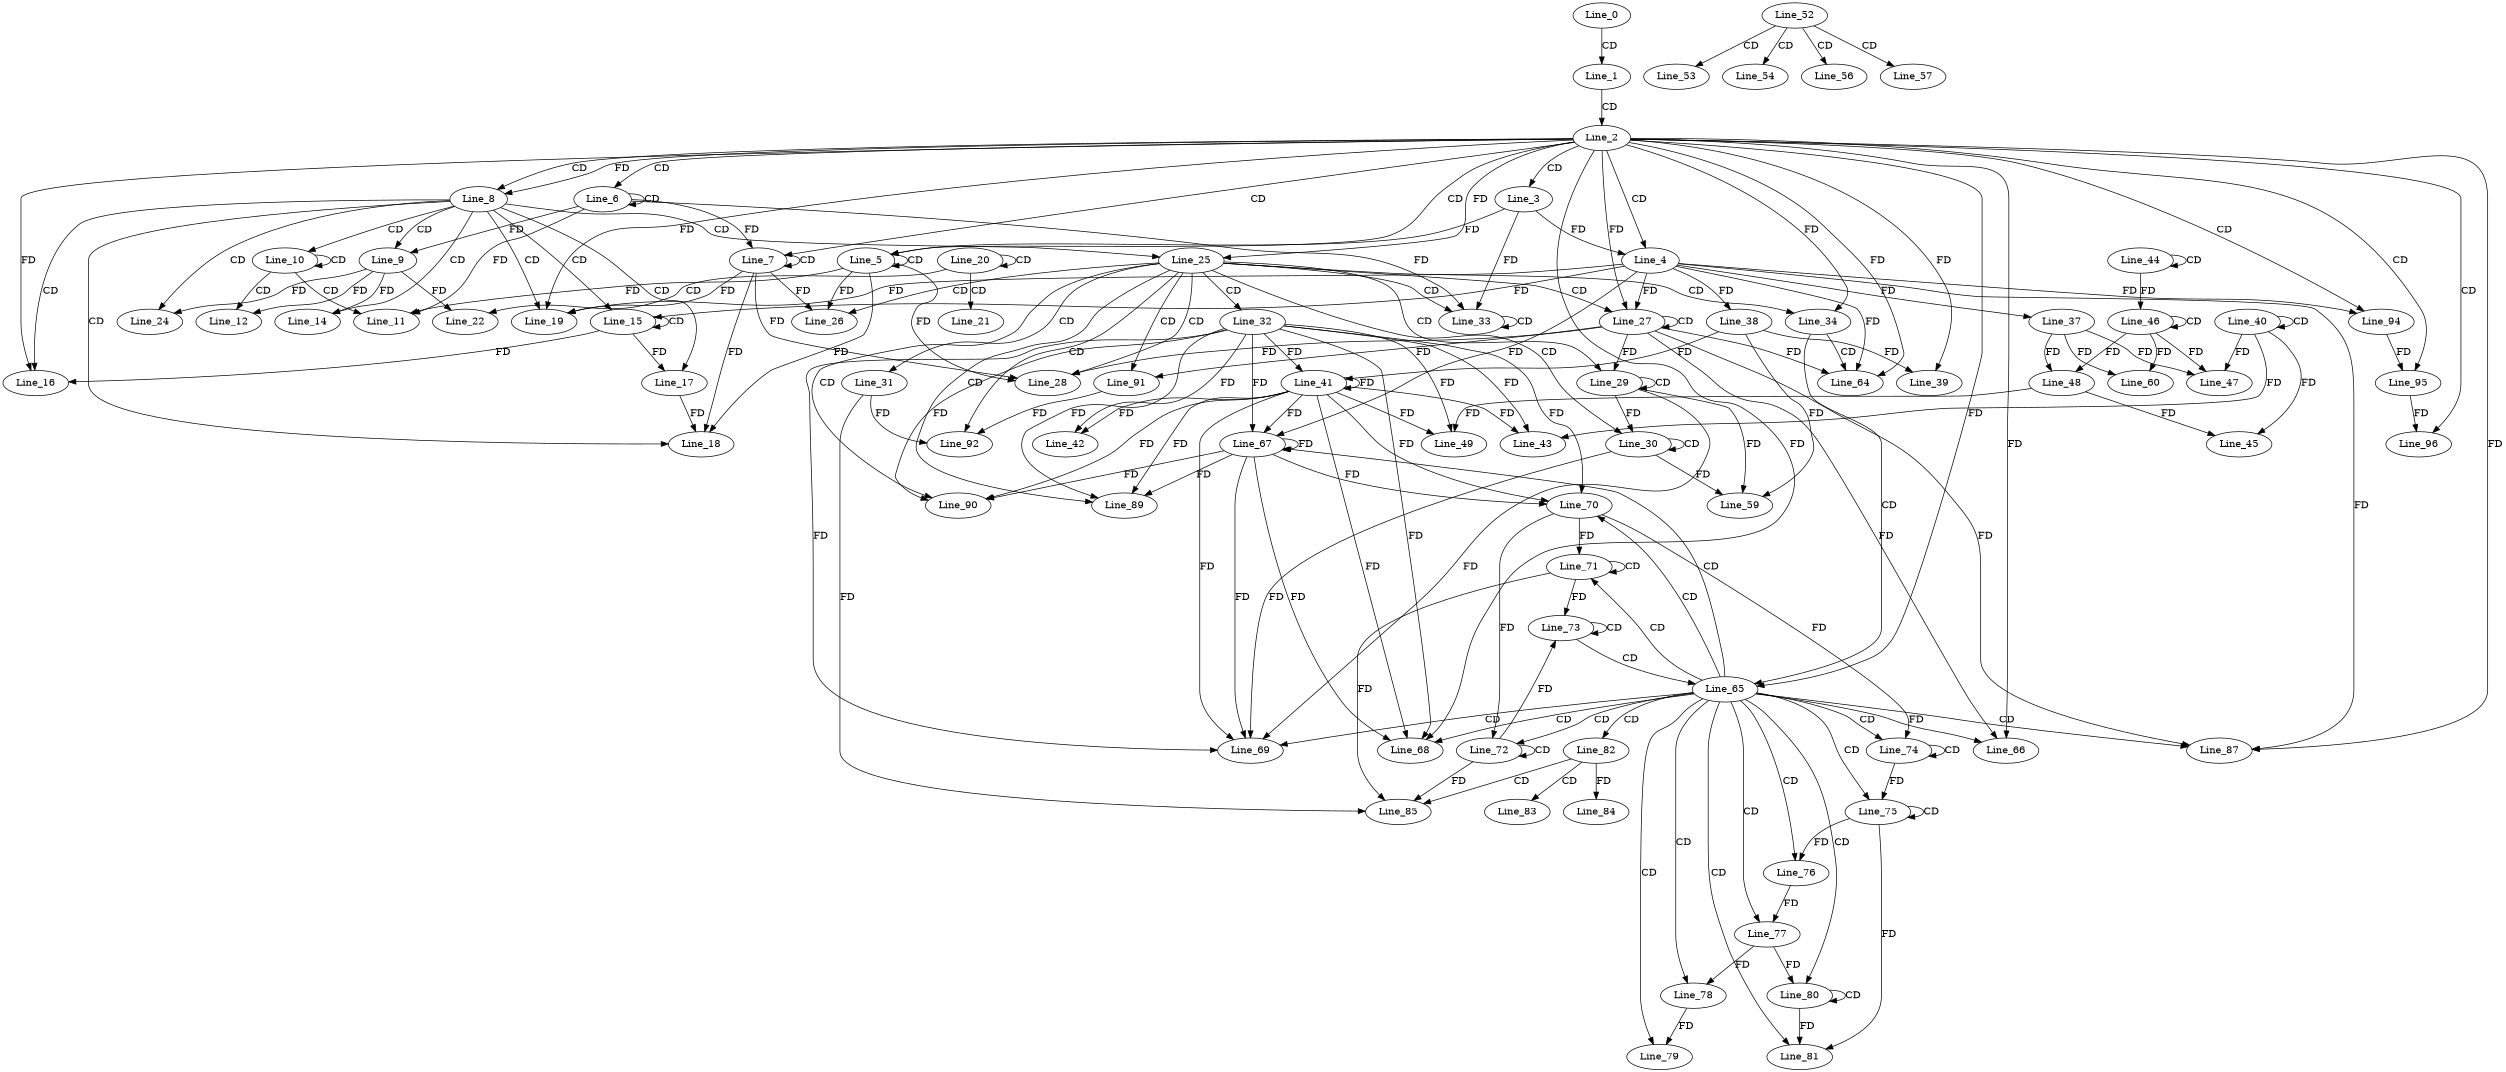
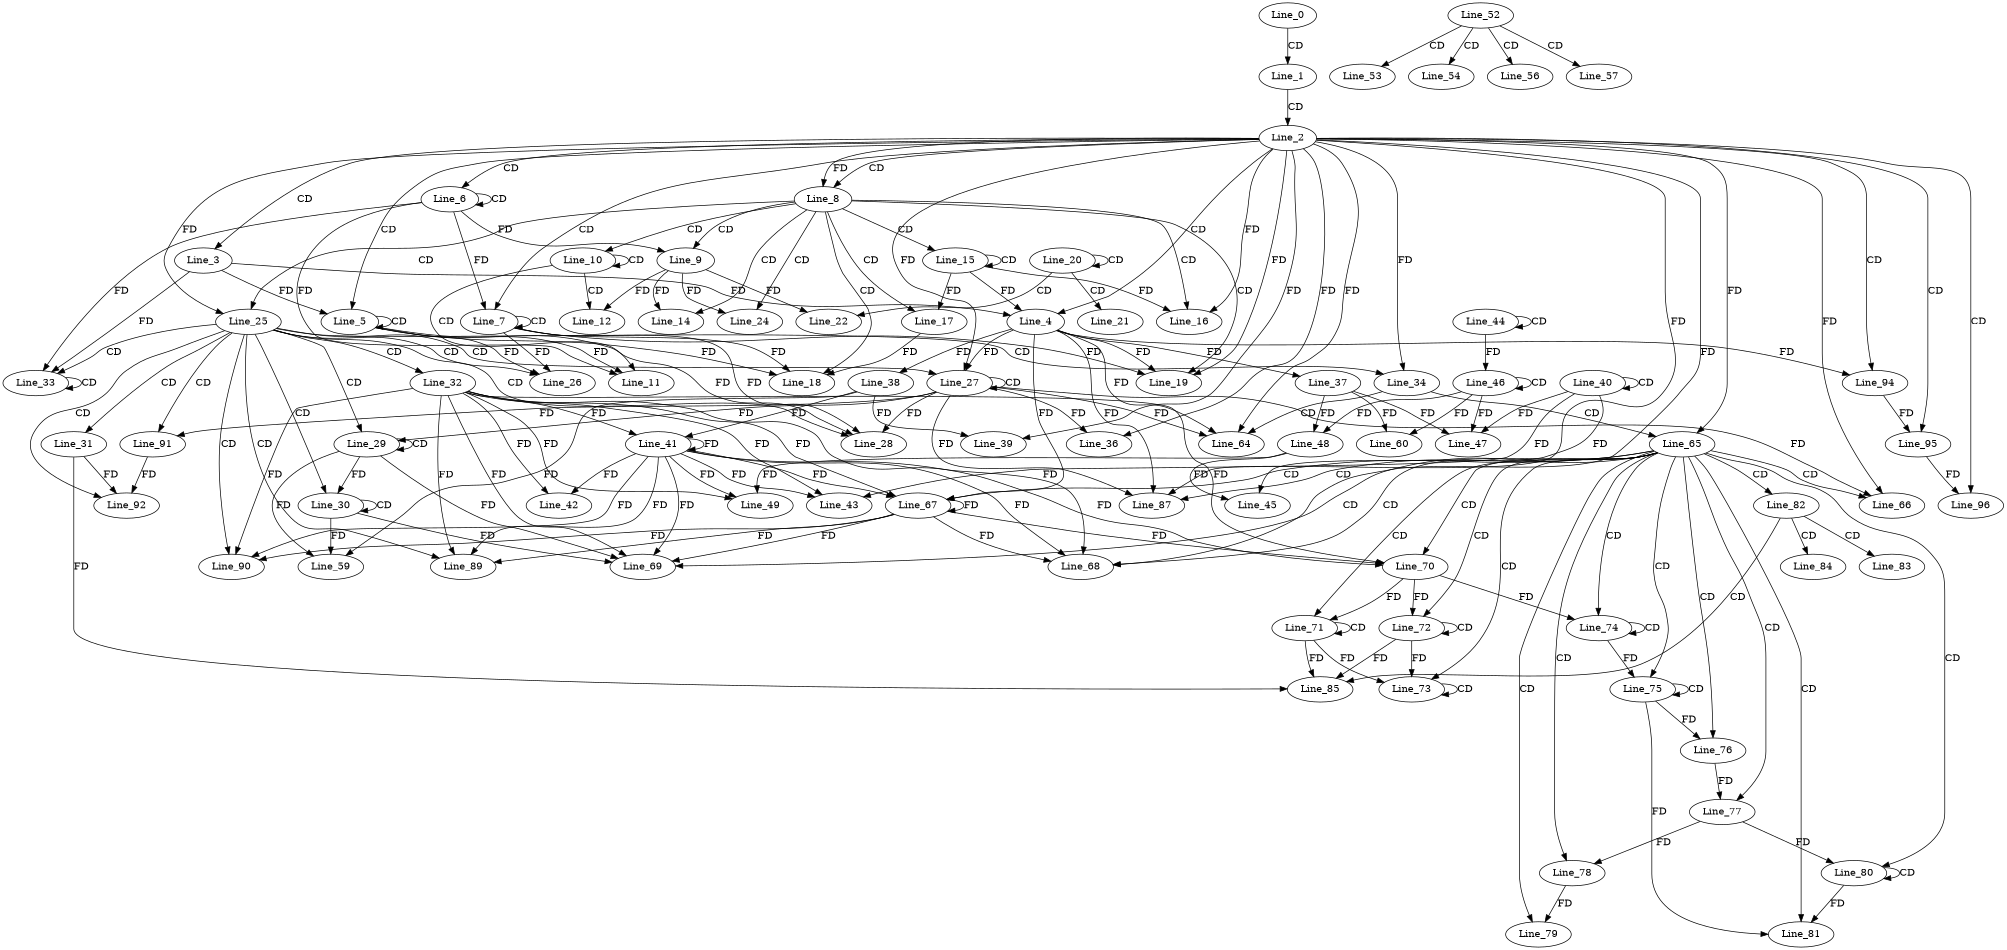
(1144, 308) -> (993, 289)
none -> (1099, 444)
(1630, 667) -> (1503, 516)
(1917, 720) -> (1810, 475)
(1604, 781) -> (1809, 536)
